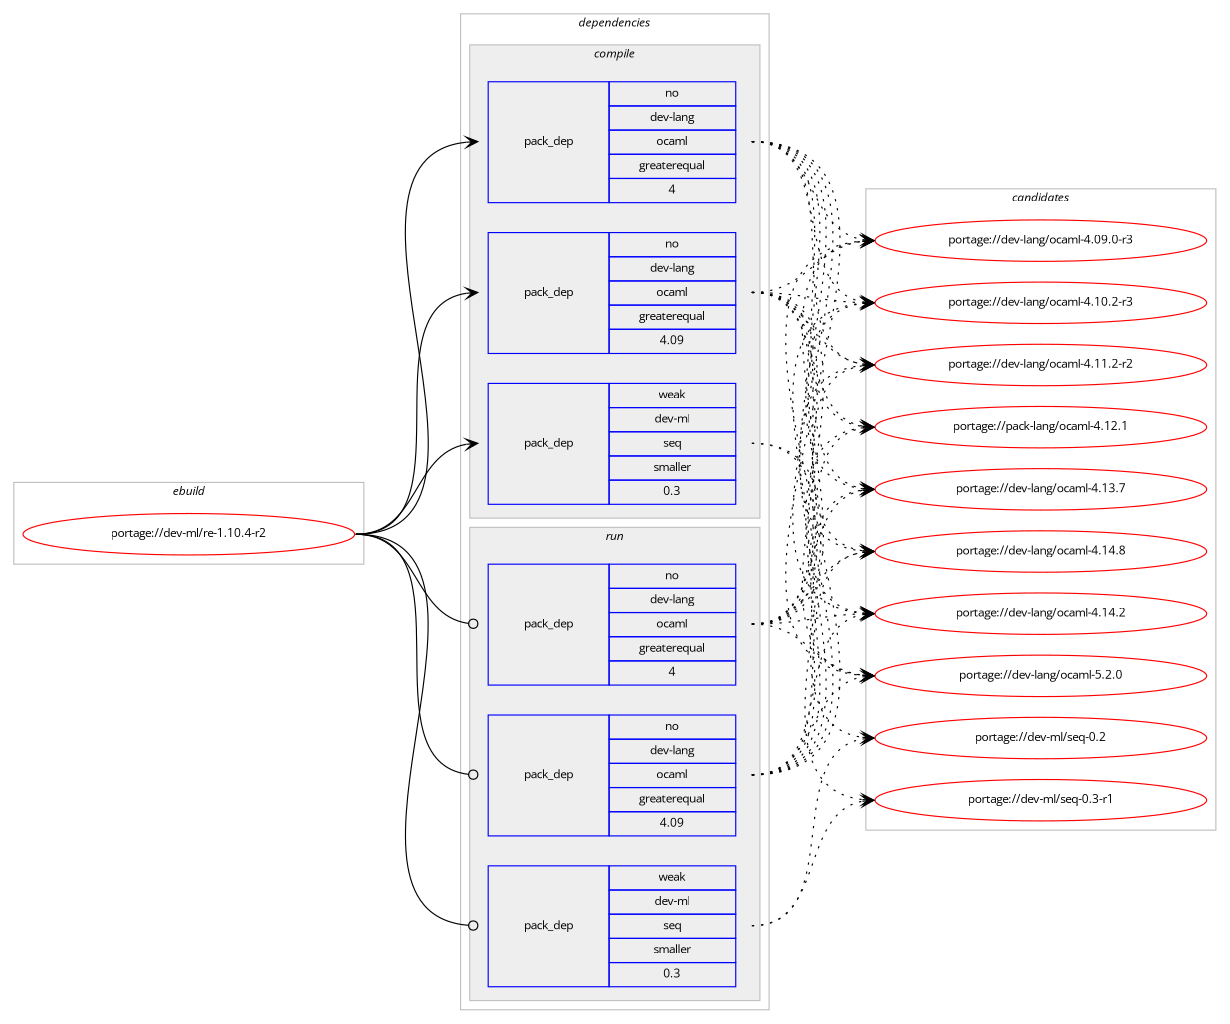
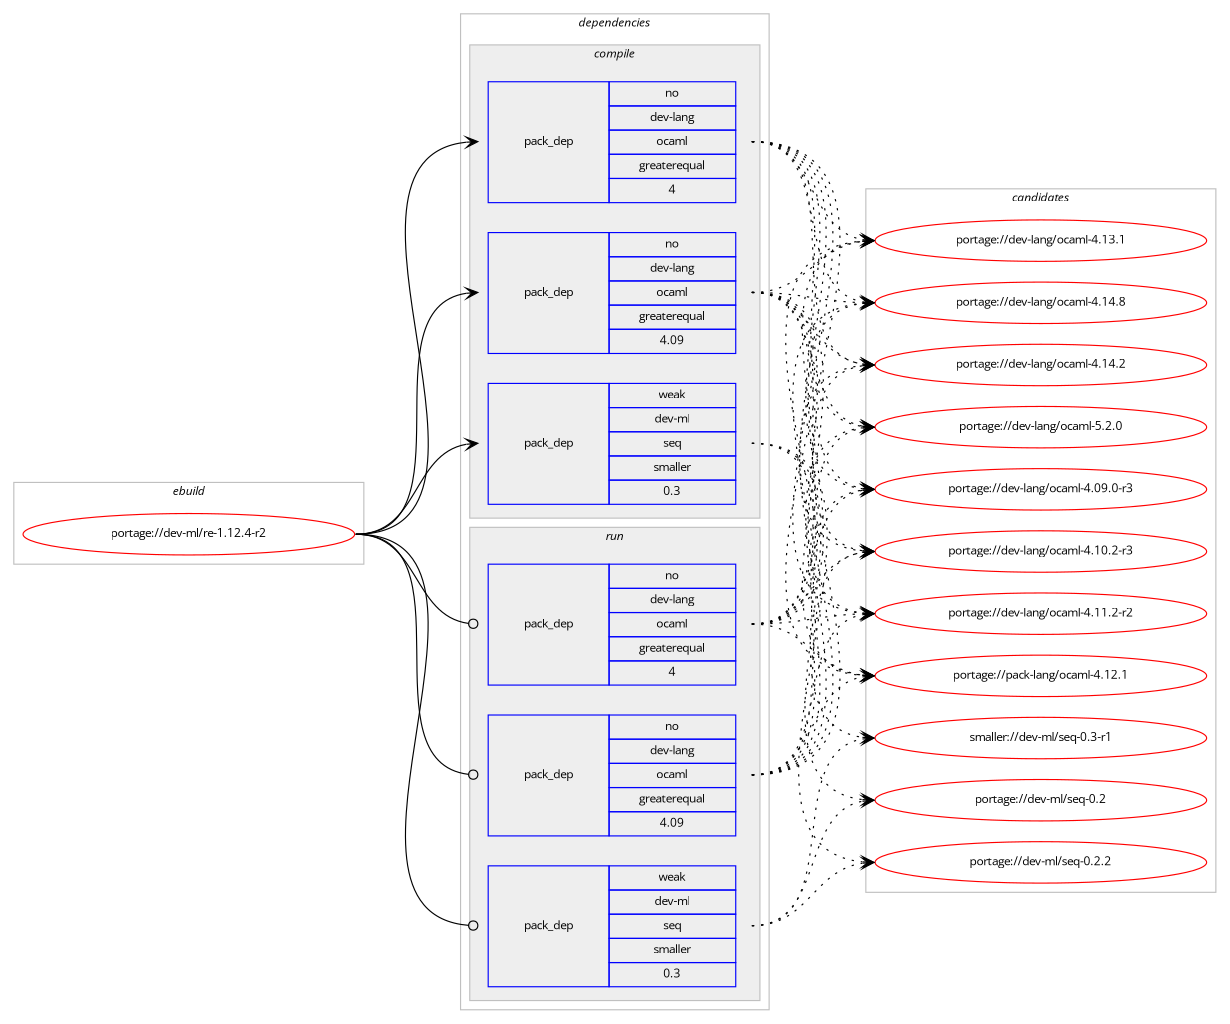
(1041, 489) -> (1041, 241)
(189, 534) -> (189, 534)
(1041, 800) -> (1041, 738)
none -> (1041, 862)
